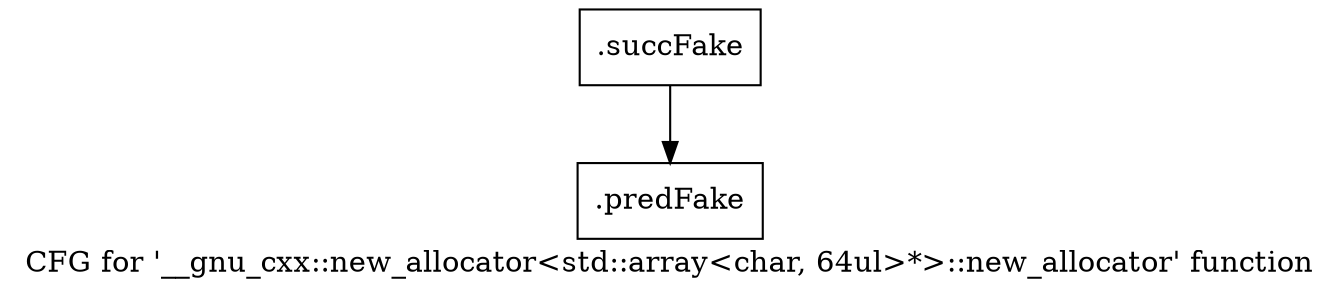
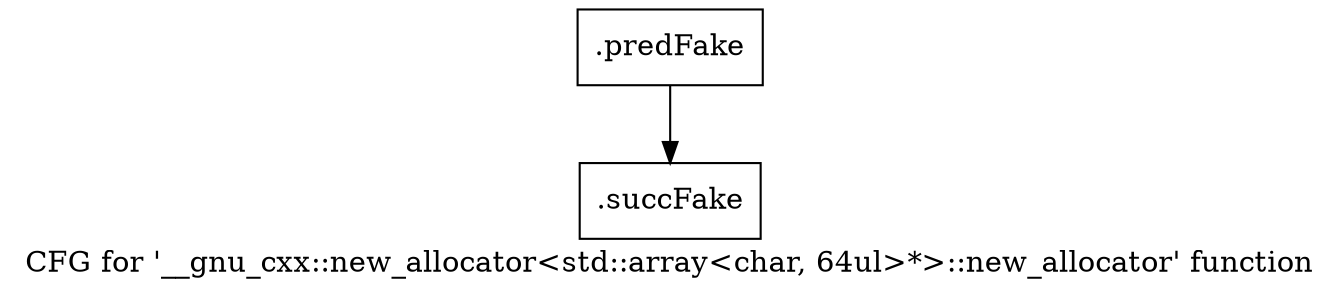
(670, 114) -> (670, 114)
